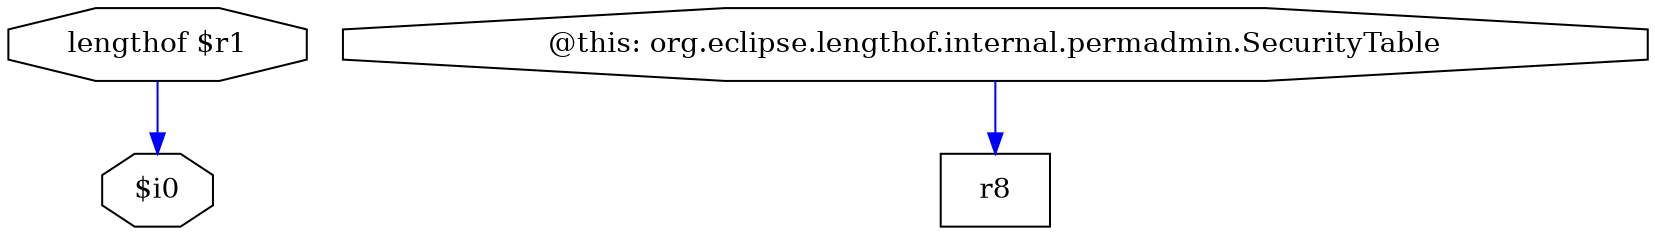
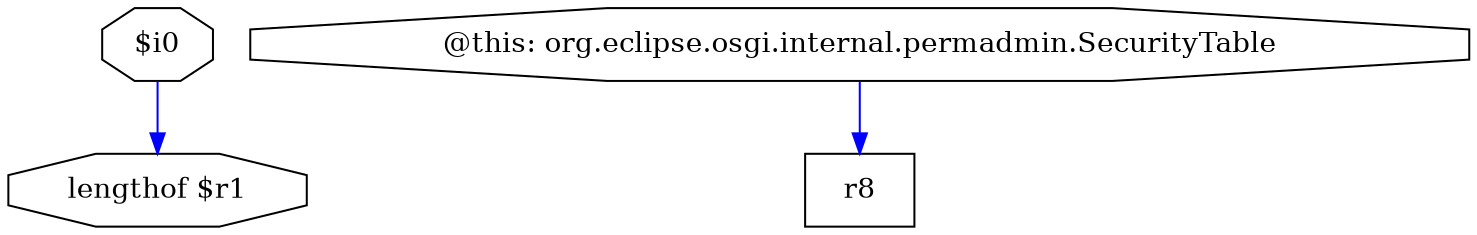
(995, 45) -> (860, 45)
(158, 107) -> (158, 107)
